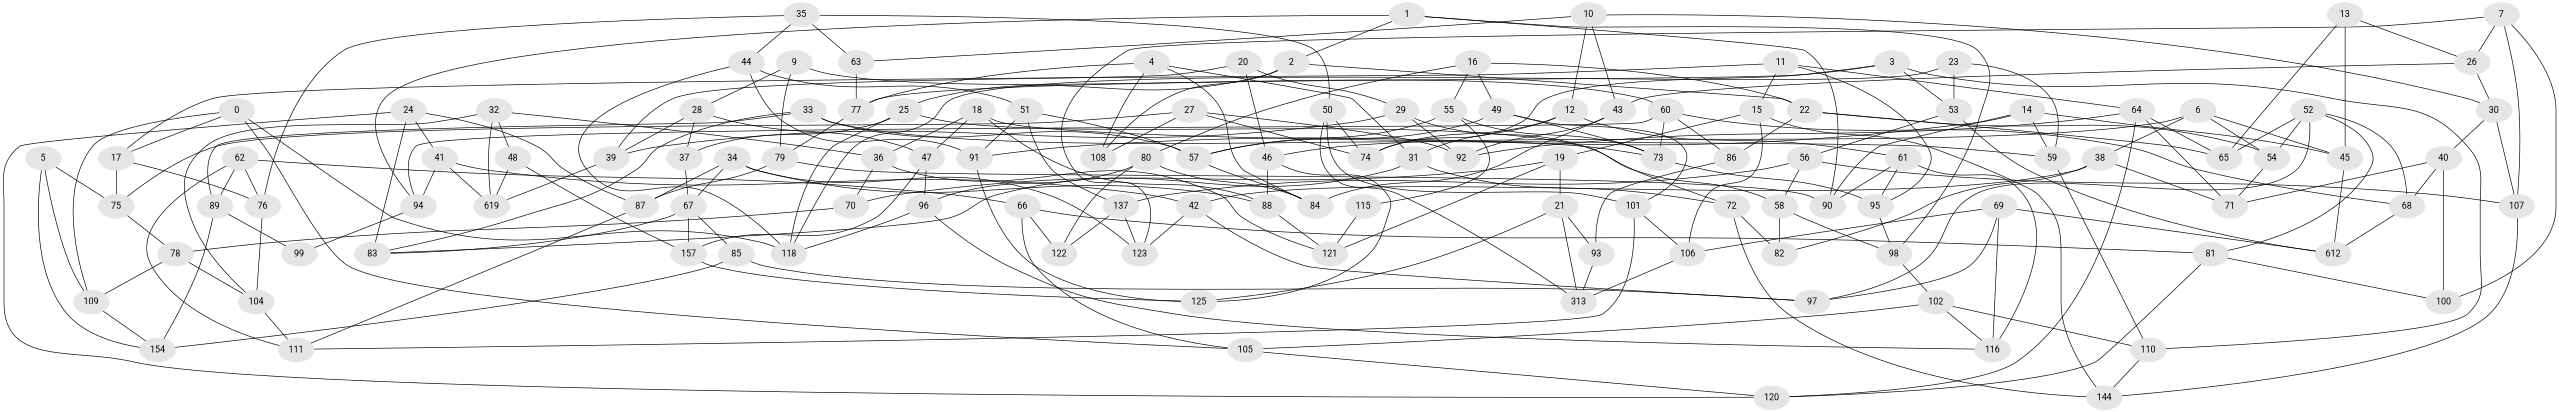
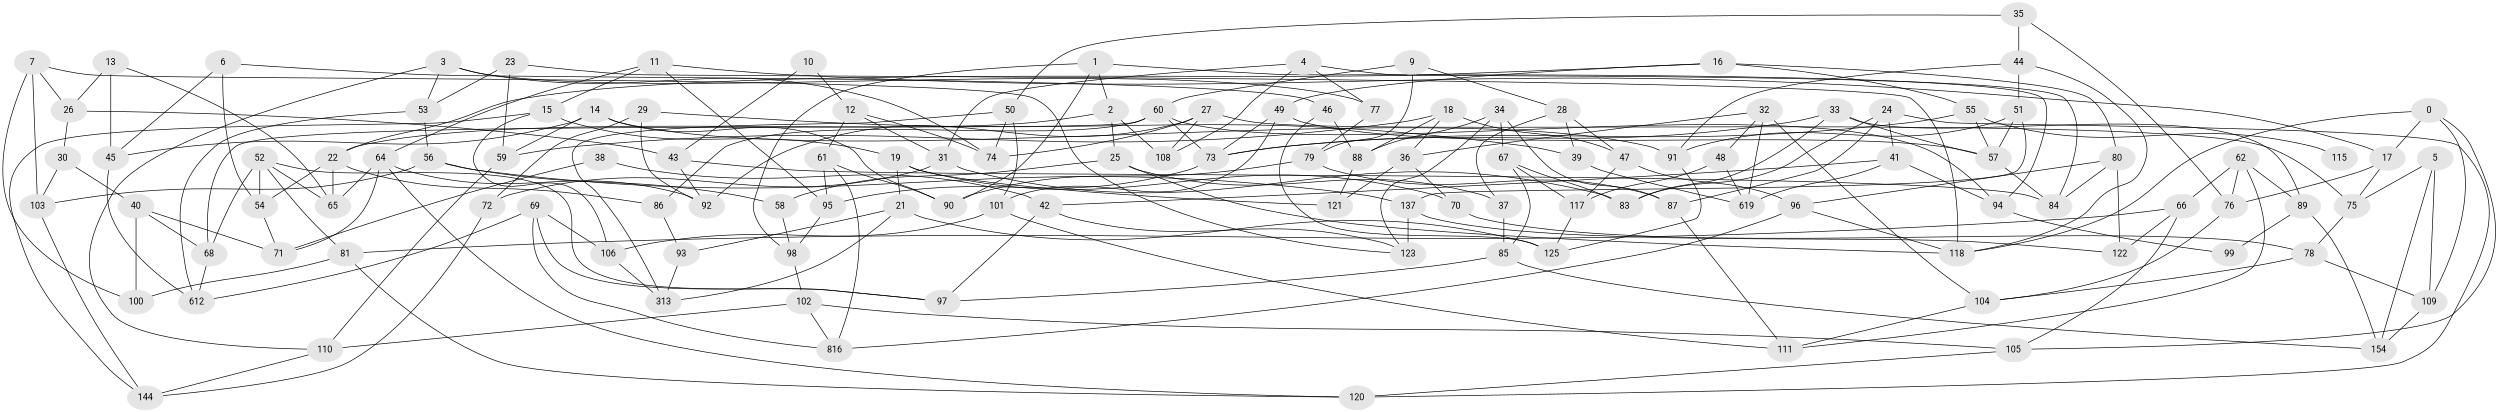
(2068, 34) -> none
(856, 63) -> none
(1243, 63) -> none
(2149, 134) -> none
(687, 182) -> (1504, 230)
(2517, 206) -> (38, 206)
(1347, 230) -> none
(689, 254) -> (1577, 206)
(1780, 254) -> none
(1993, 350) -> (835, 350)
